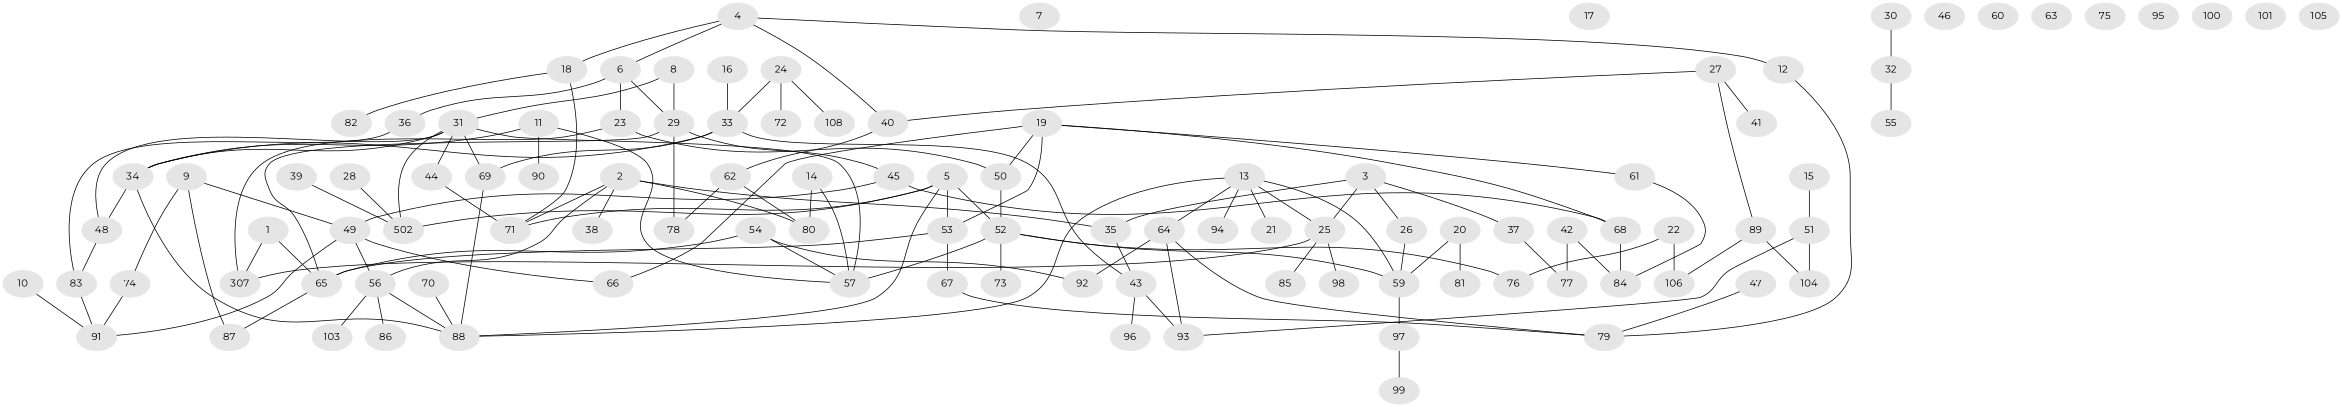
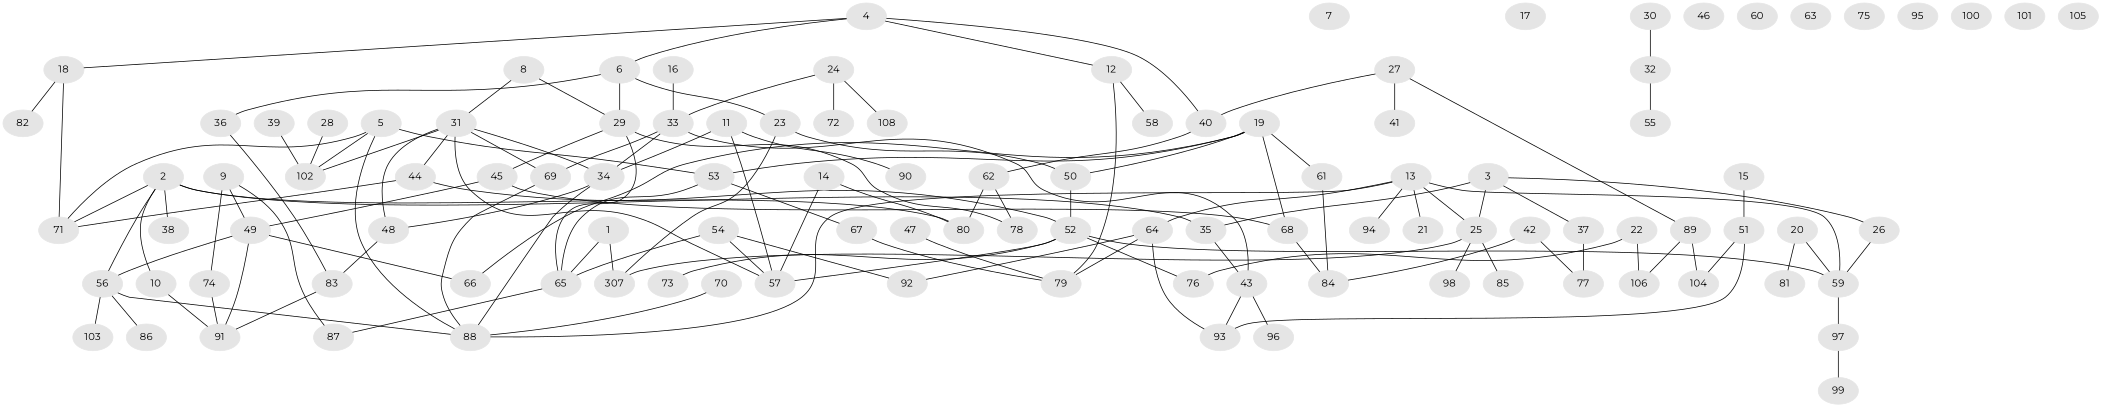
none -> (1152, 123)
(976, 205) -> (746, 194)
none -> (140, 229)
(403, 230) -> (305, 177)
